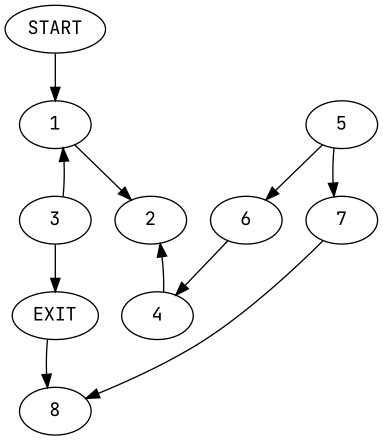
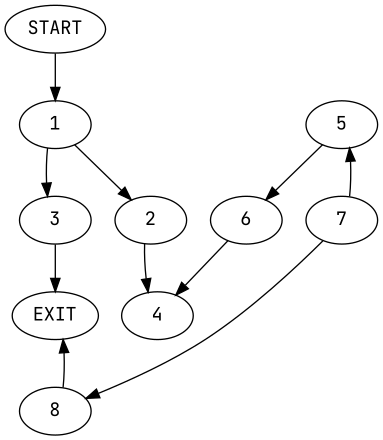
(333, 166) -> (351, 179)
(64, 179) -> (46, 166)
(163, 274) -> (145, 261)
(46, 357) -> (64, 370)
